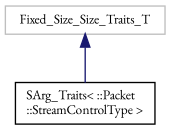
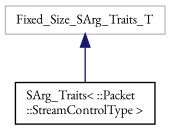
(85, 20) -> (85, 20)
